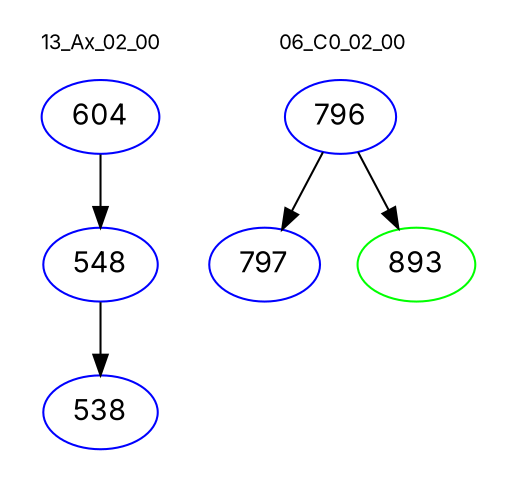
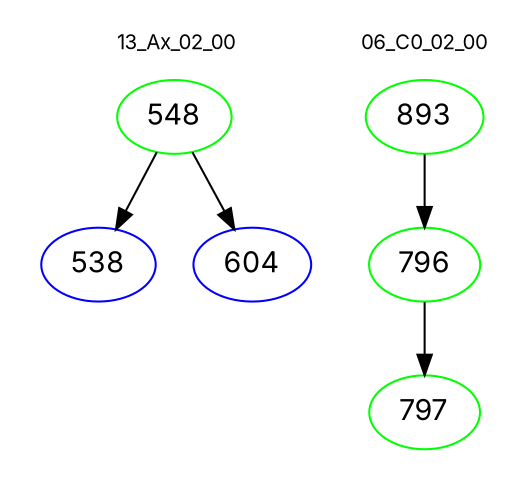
(341, 117) -> (425, 265)
(101, 181) -> (208, 182)
(373, 181) -> (425, 181)
(101, 265) -> (174, 117)
(265, 265) -> (425, 412)
